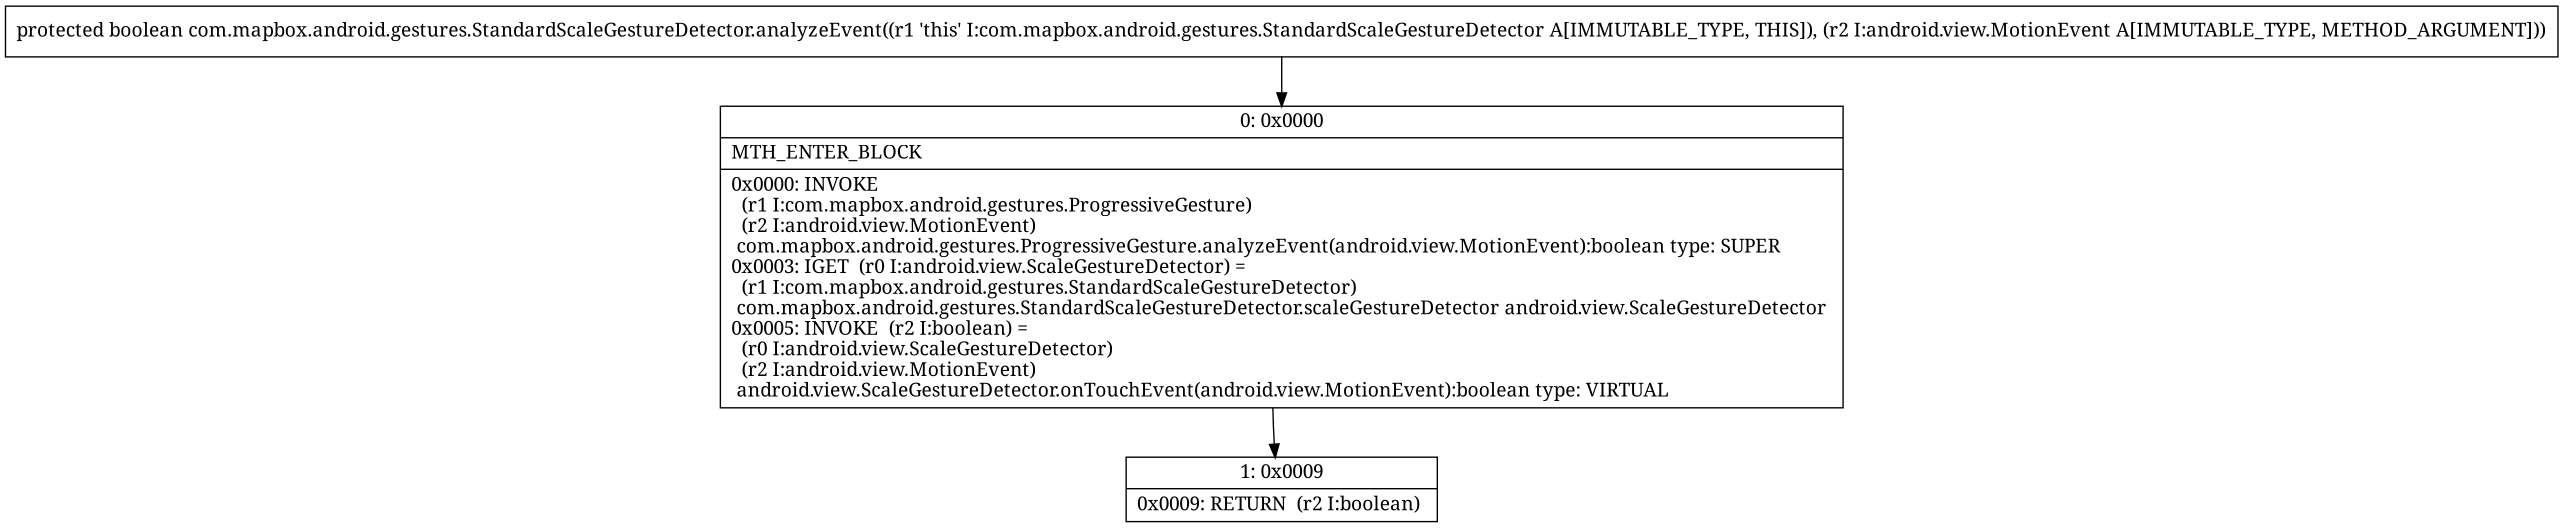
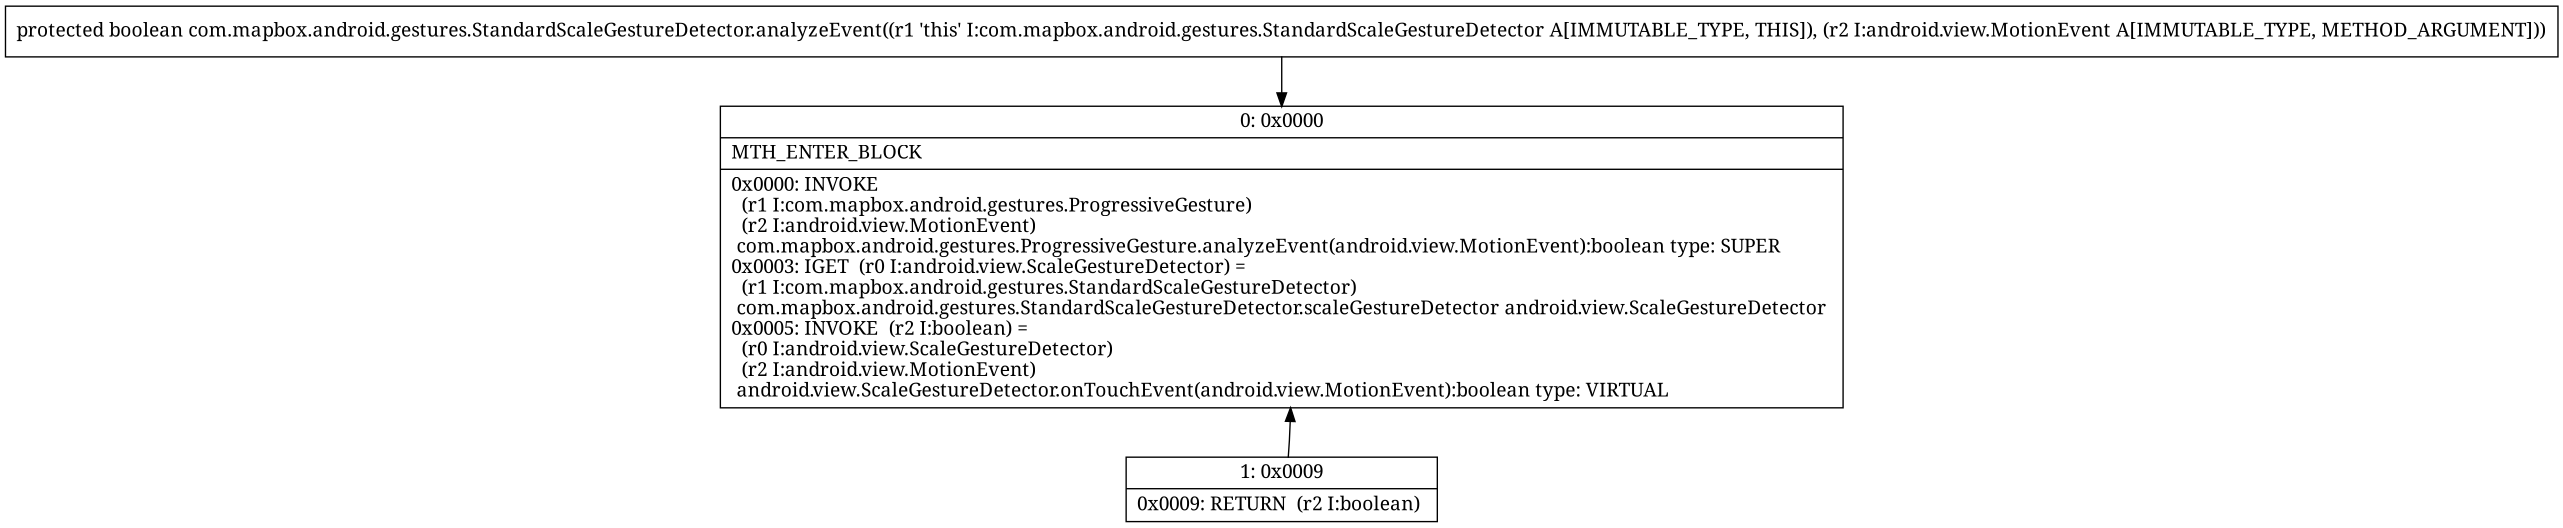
(1273, 426) -> (1289, 440)
